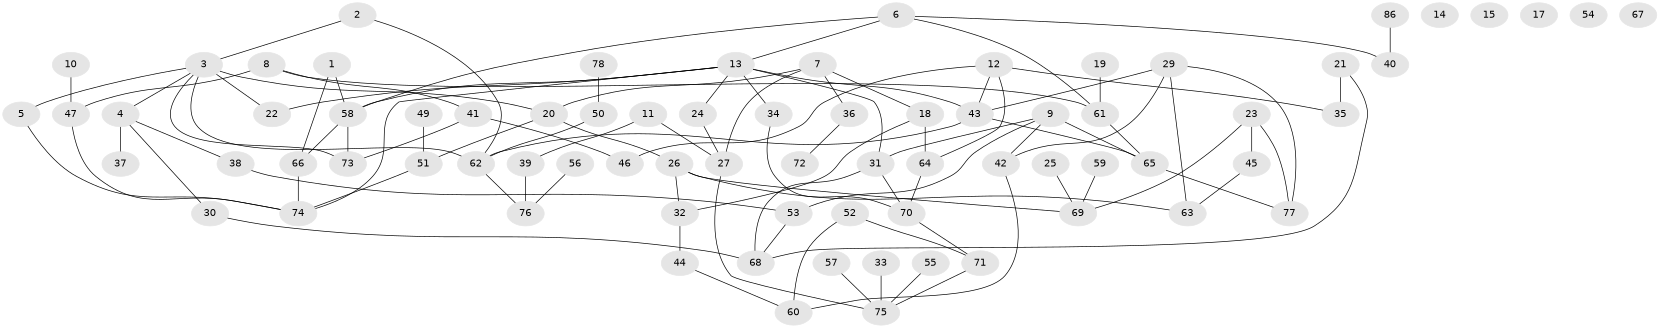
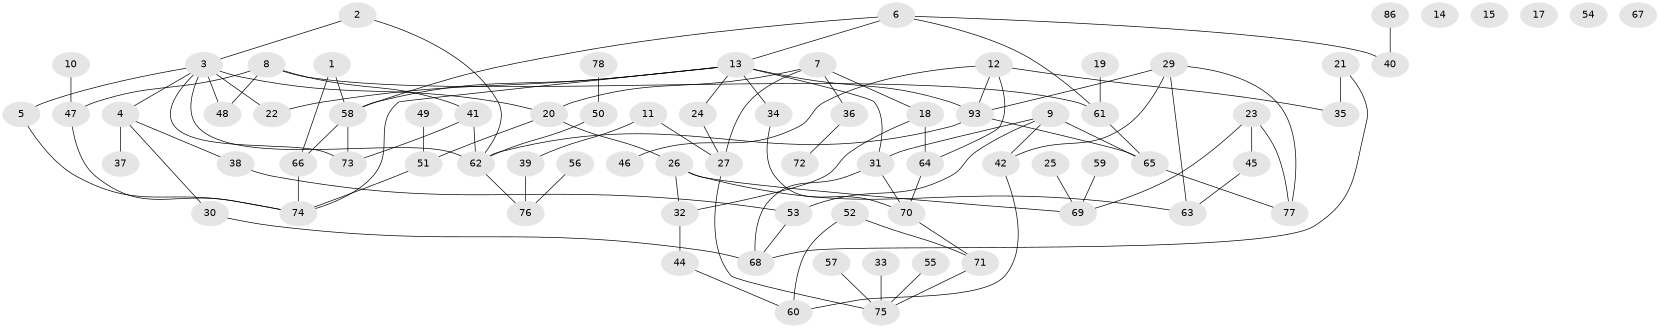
none -> (223, 114)
(975, 114) -> (975, 114)
(542, 133) -> (475, 138)
